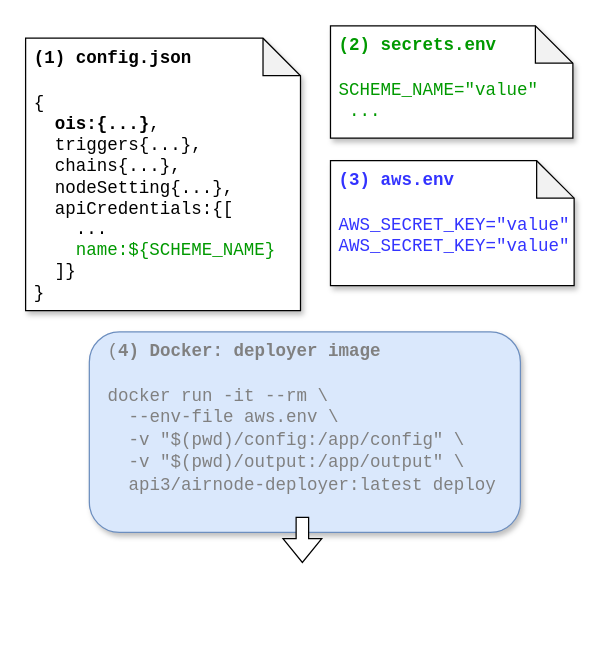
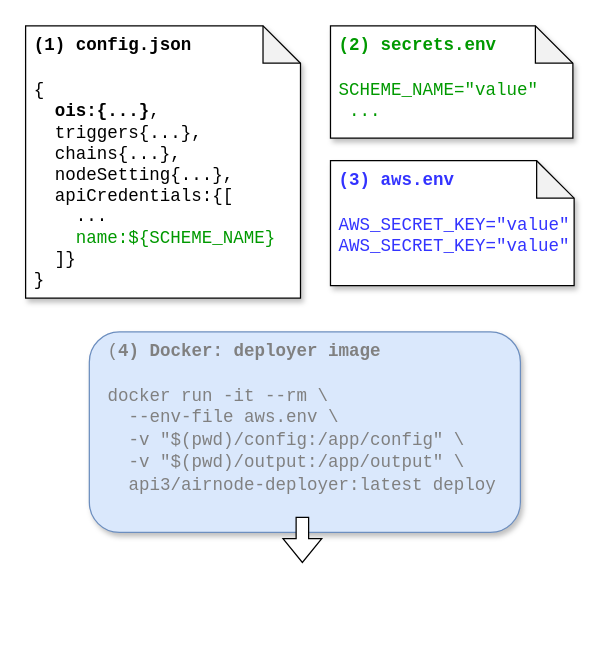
(163, 174) -> (163, 162)
